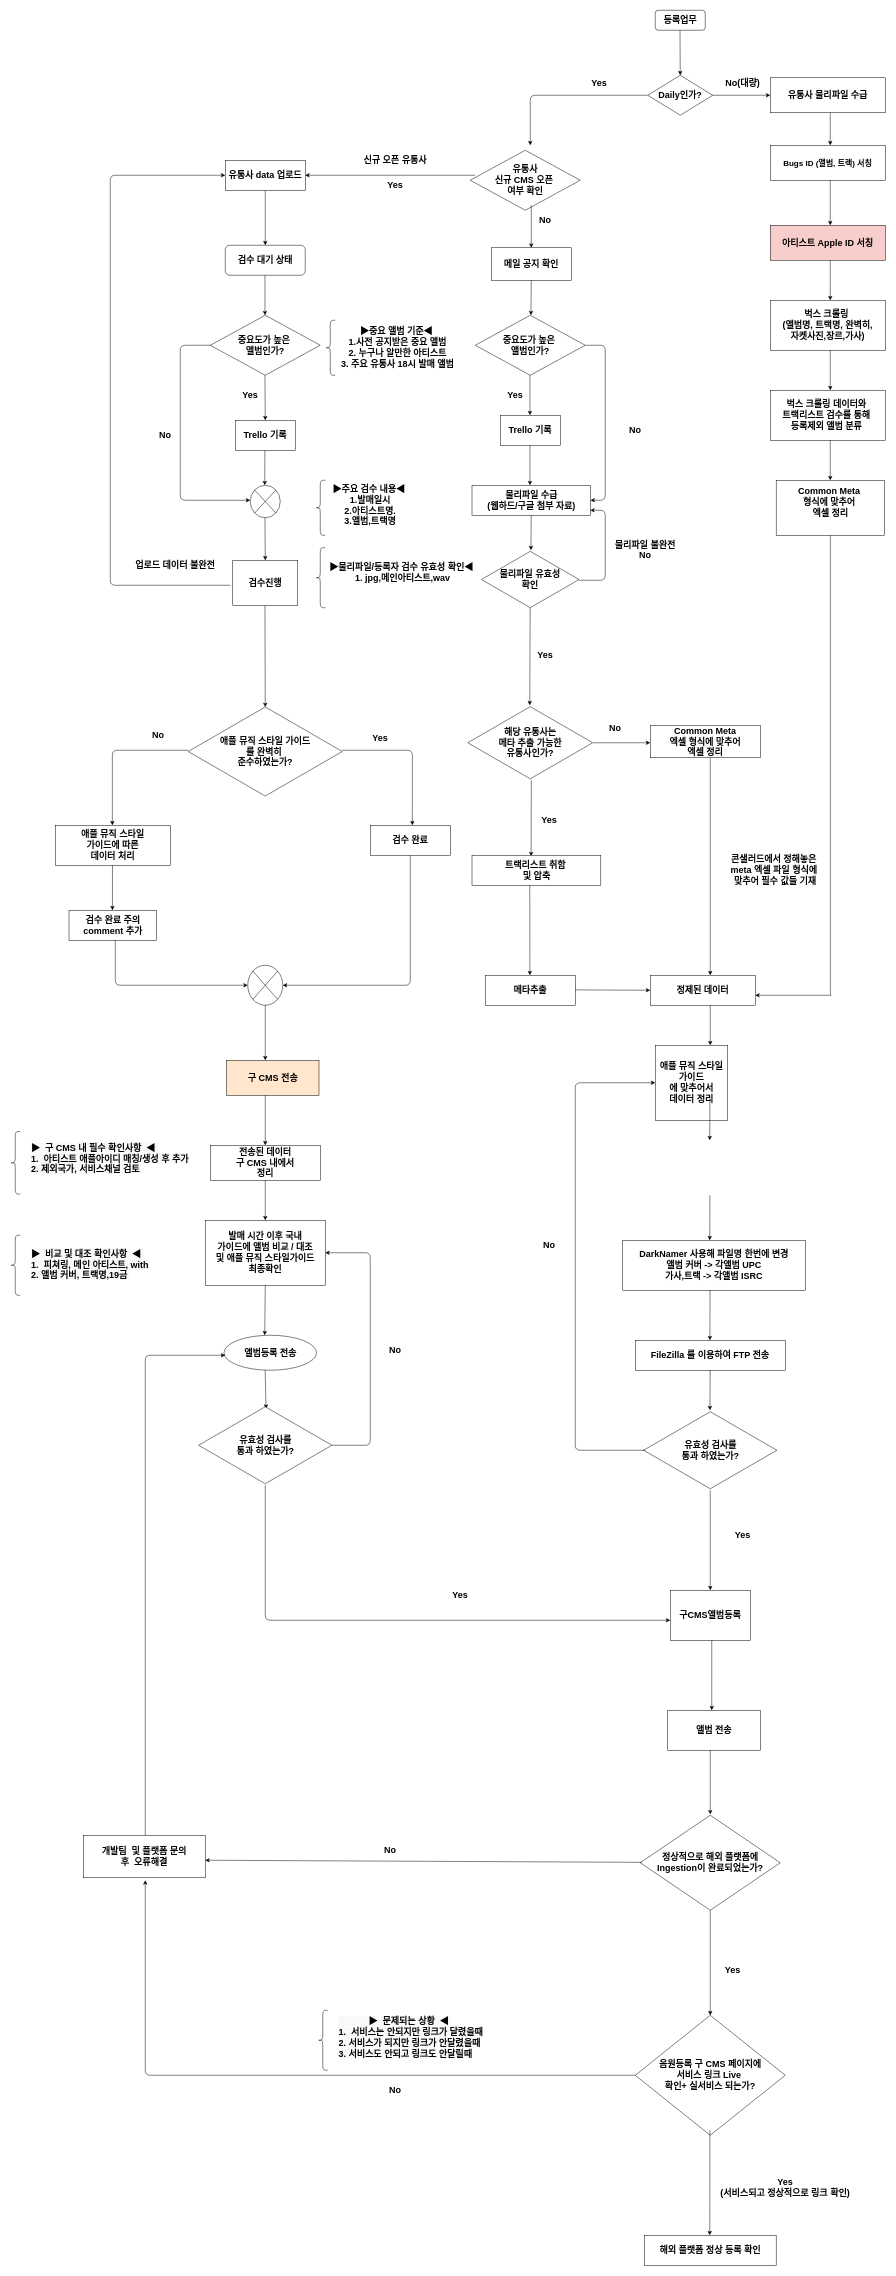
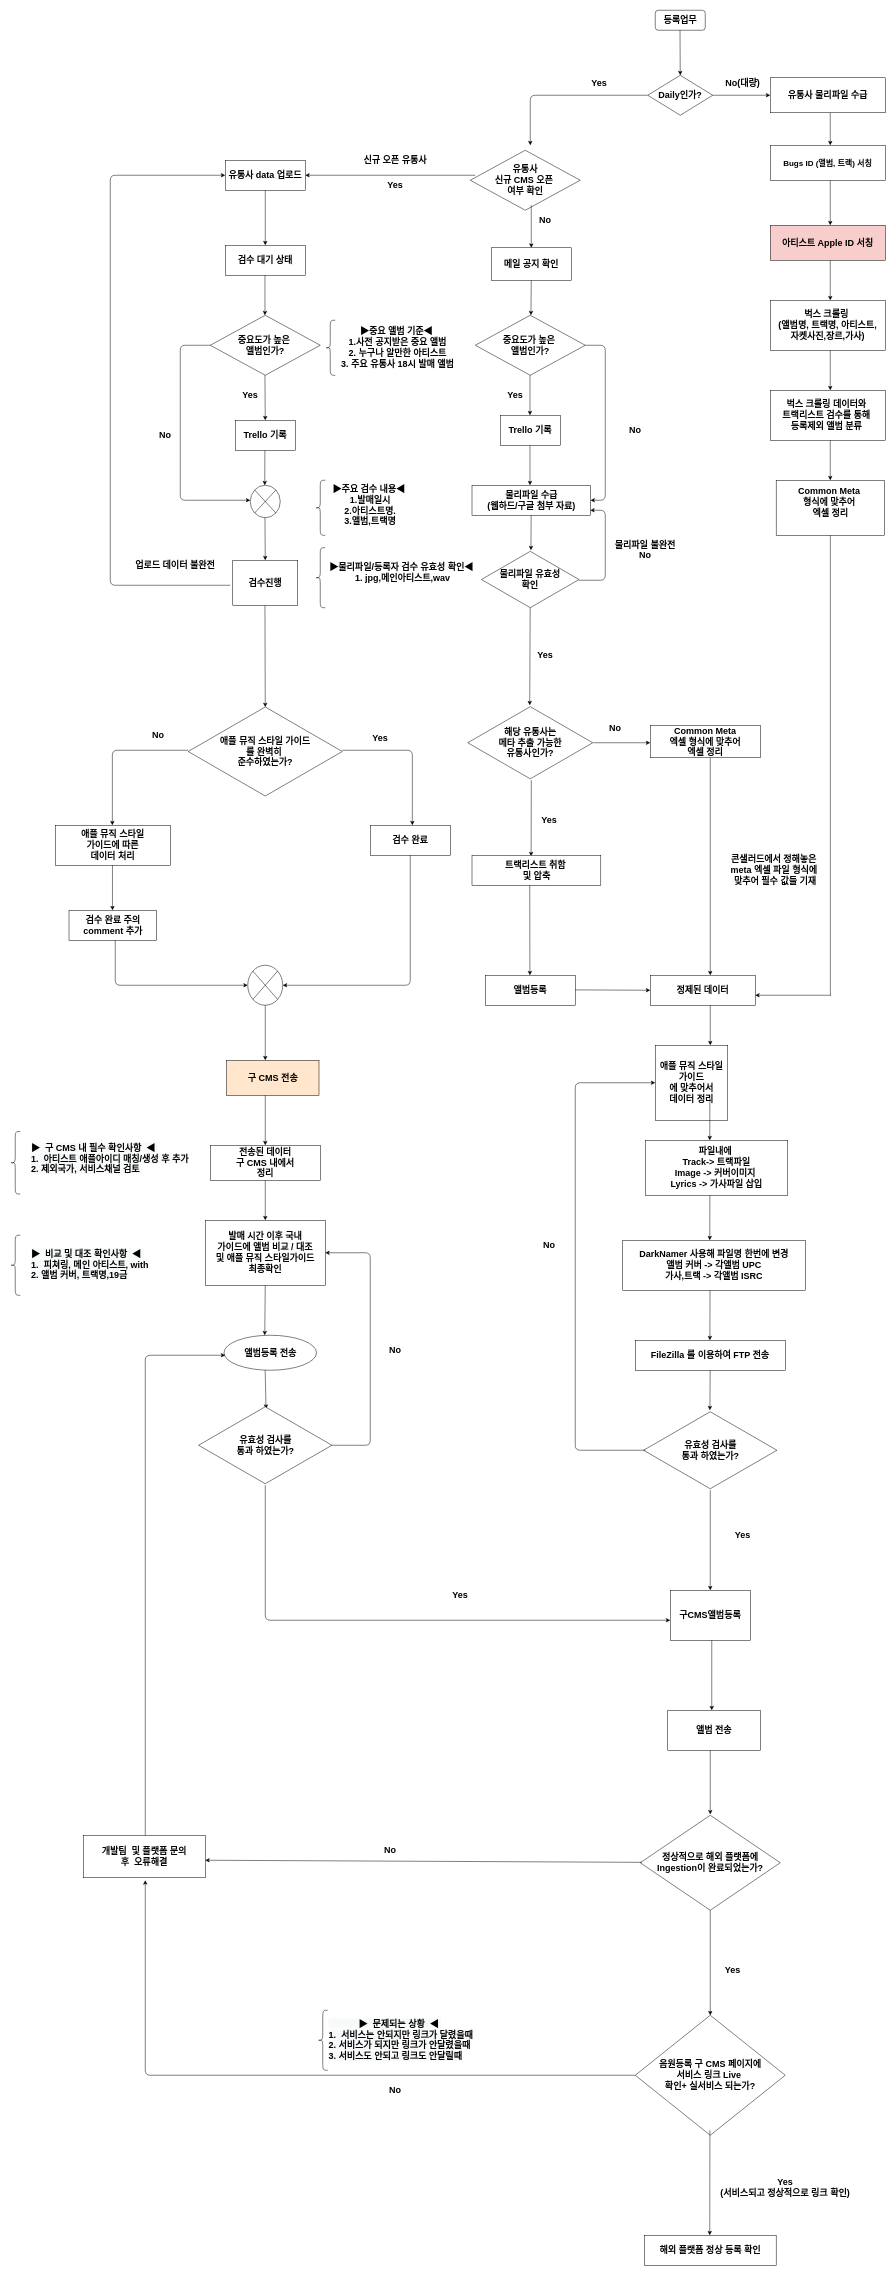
(265, 260) -> (265, 260)
(828, 325) -> (828, 325)
(530, 990) -> (530, 990)
none -> (717, 1168)
(433, 2038) -> (423, 2040)
